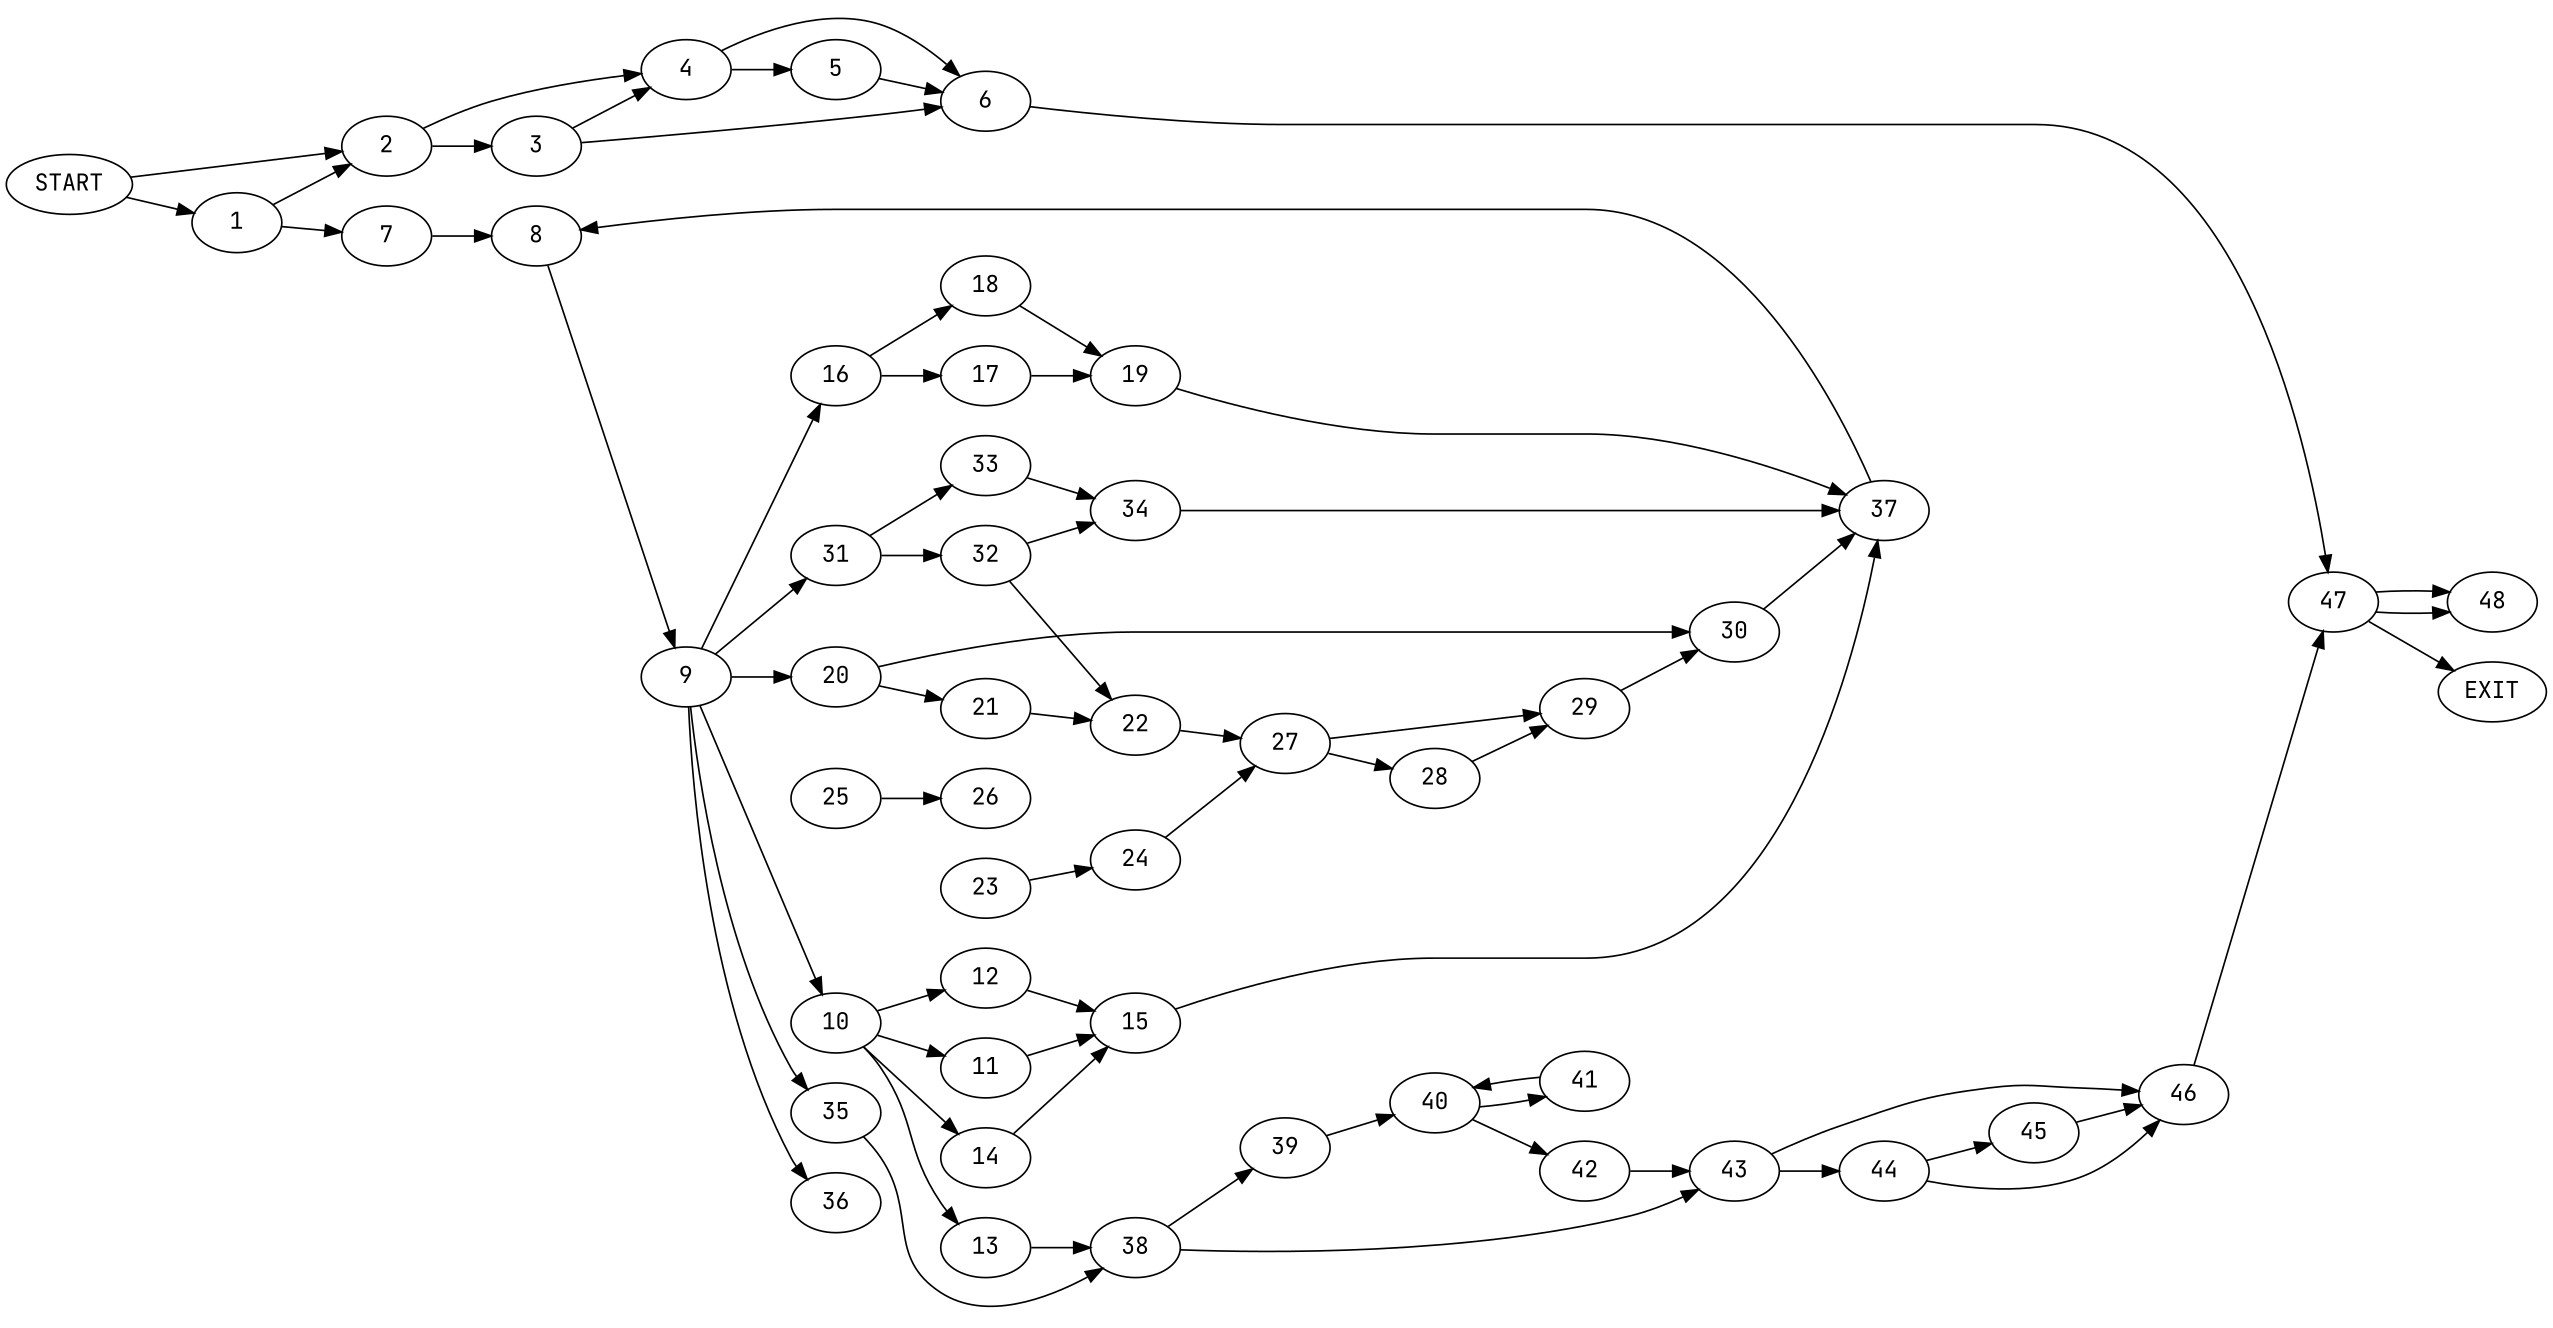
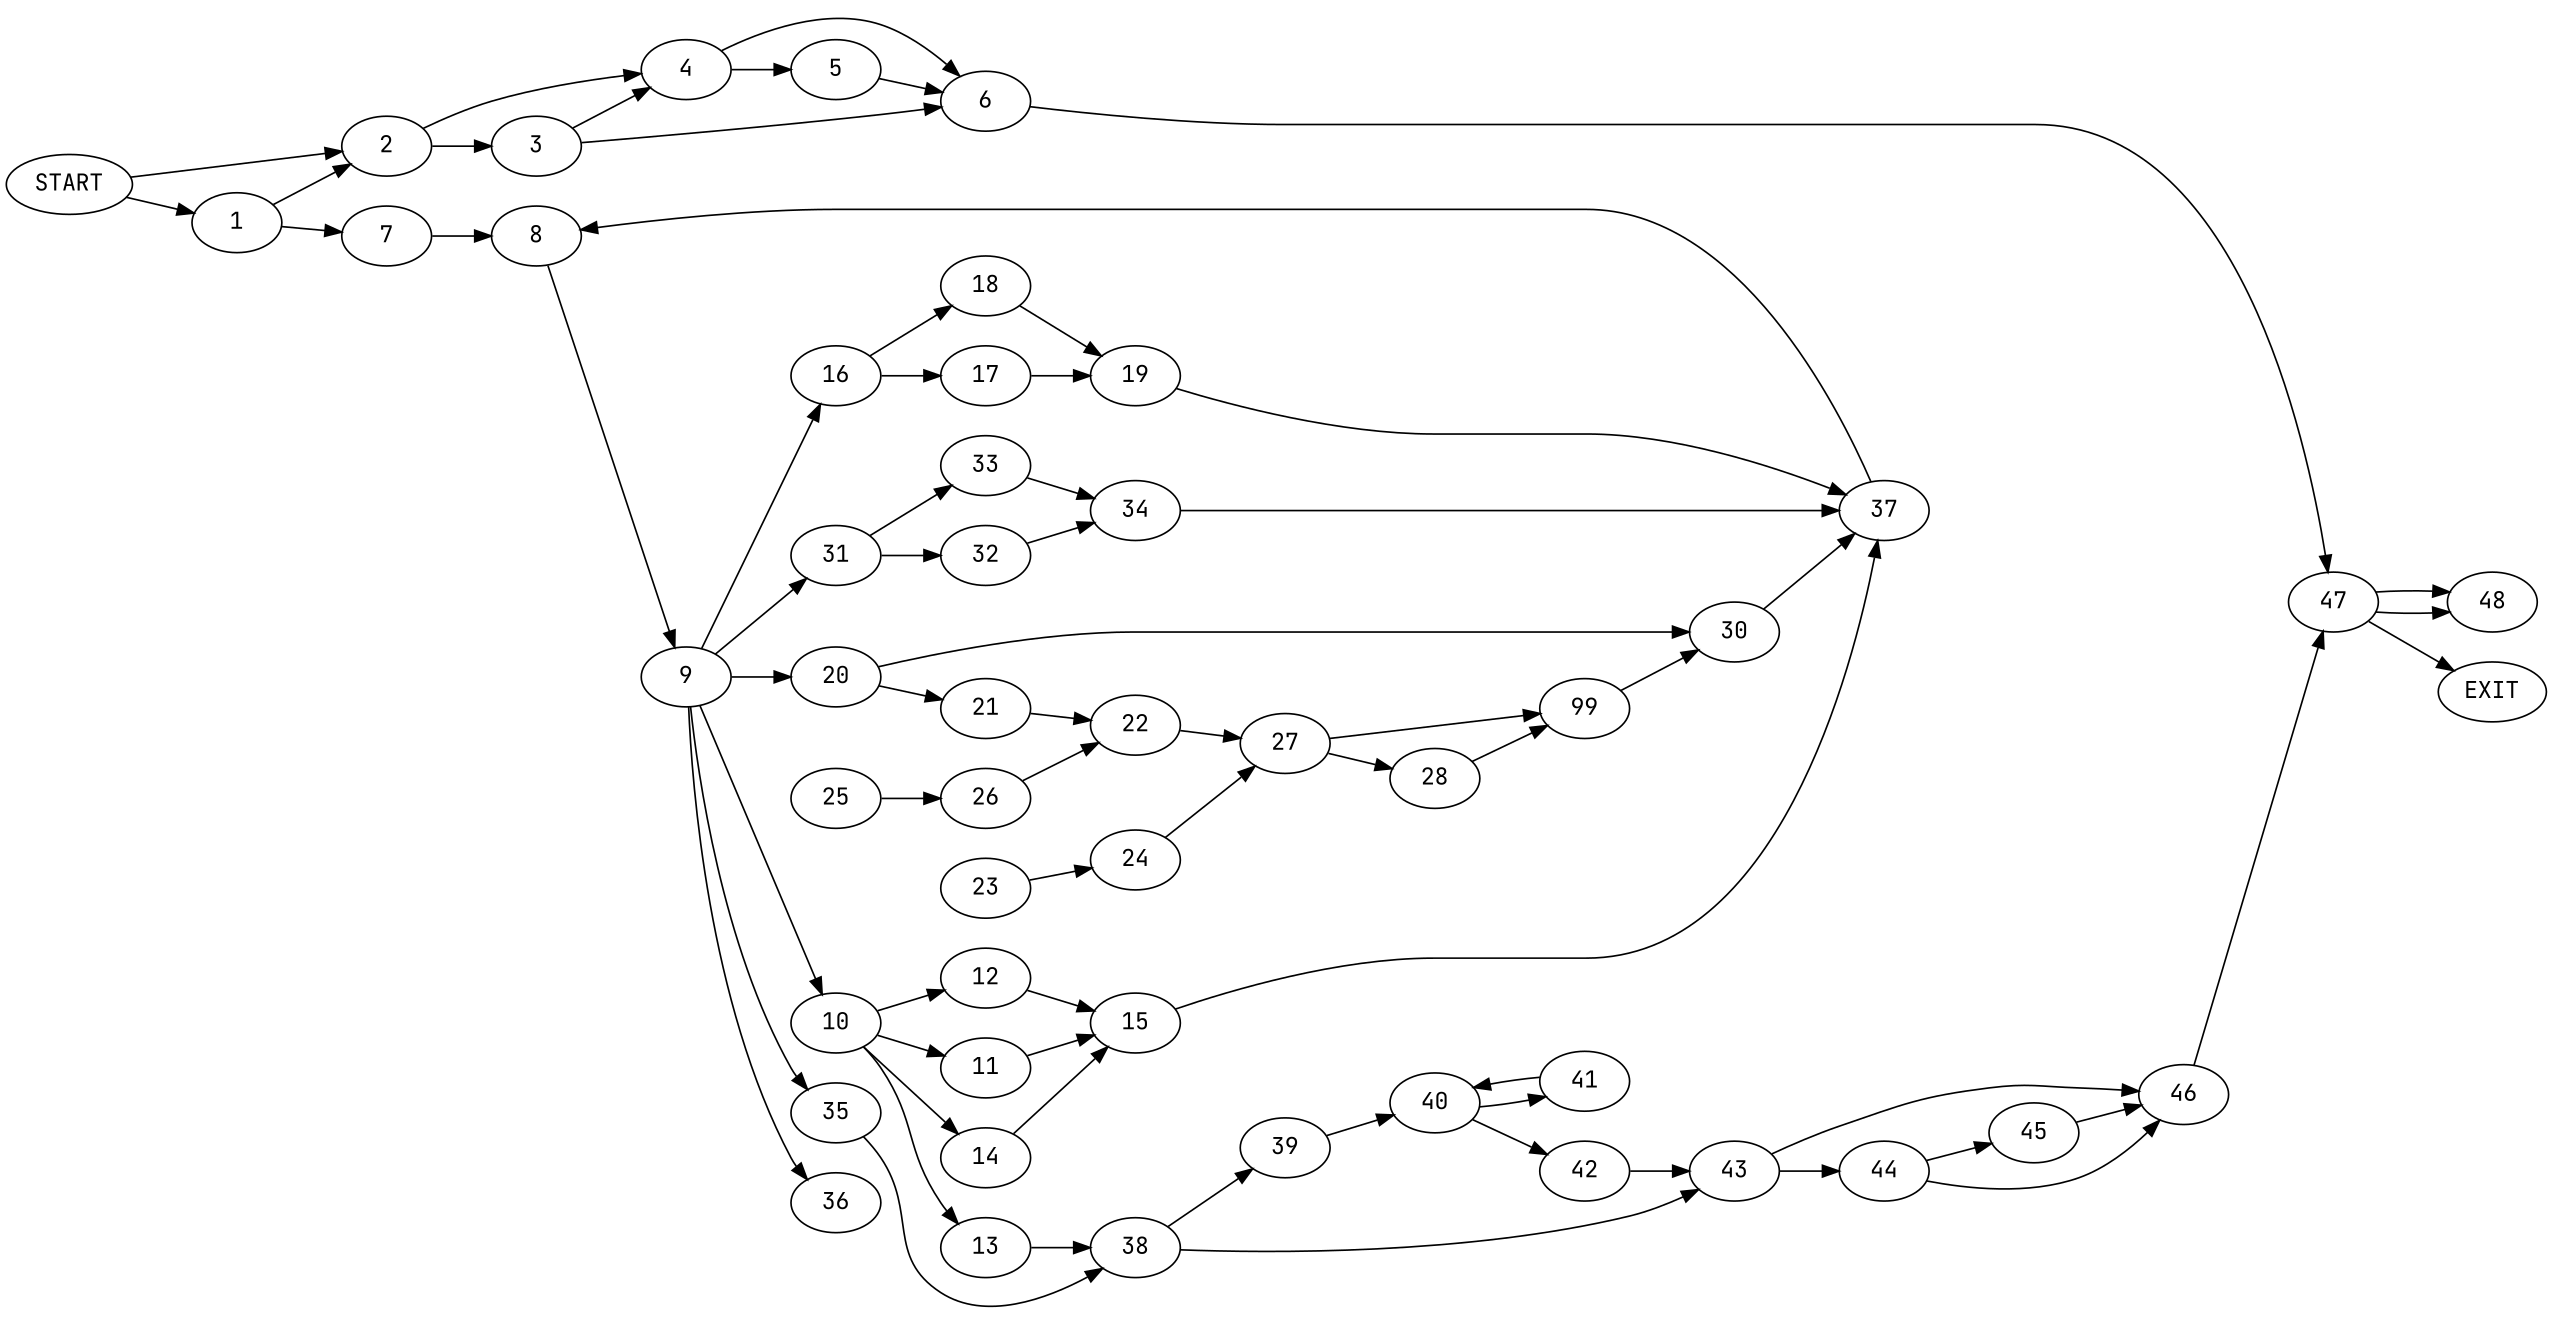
(1048, 626) -> (1053, 766)
(1585, 709) -> (1585, 709)
